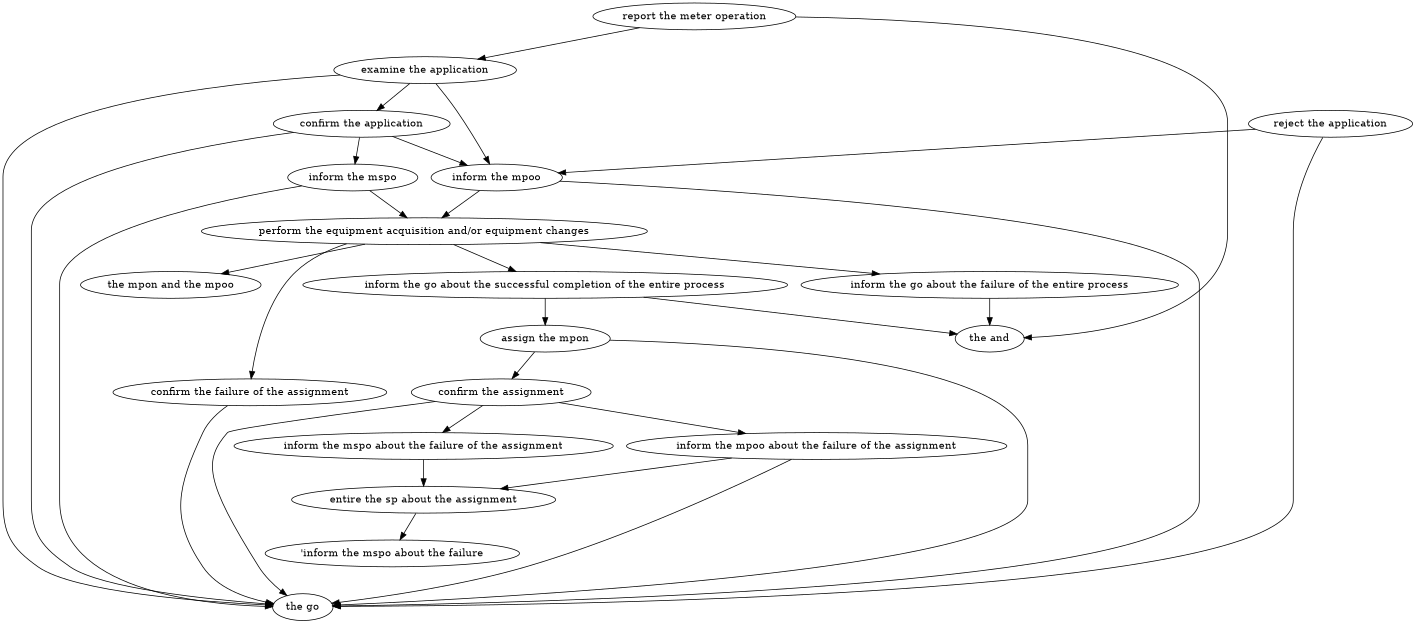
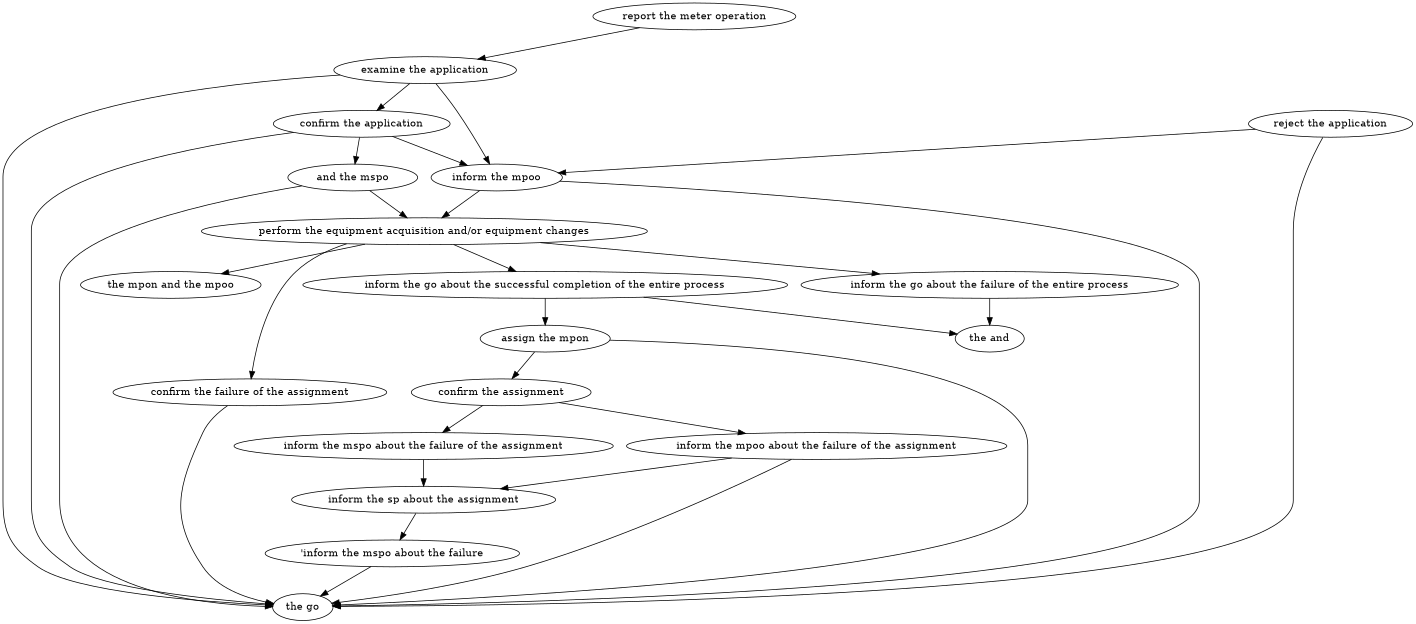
(1196, 80) -> none
(353, 178) -> (353, 178)
(241, 429) -> (349, 579)
(424, 500) -> (424, 500)
